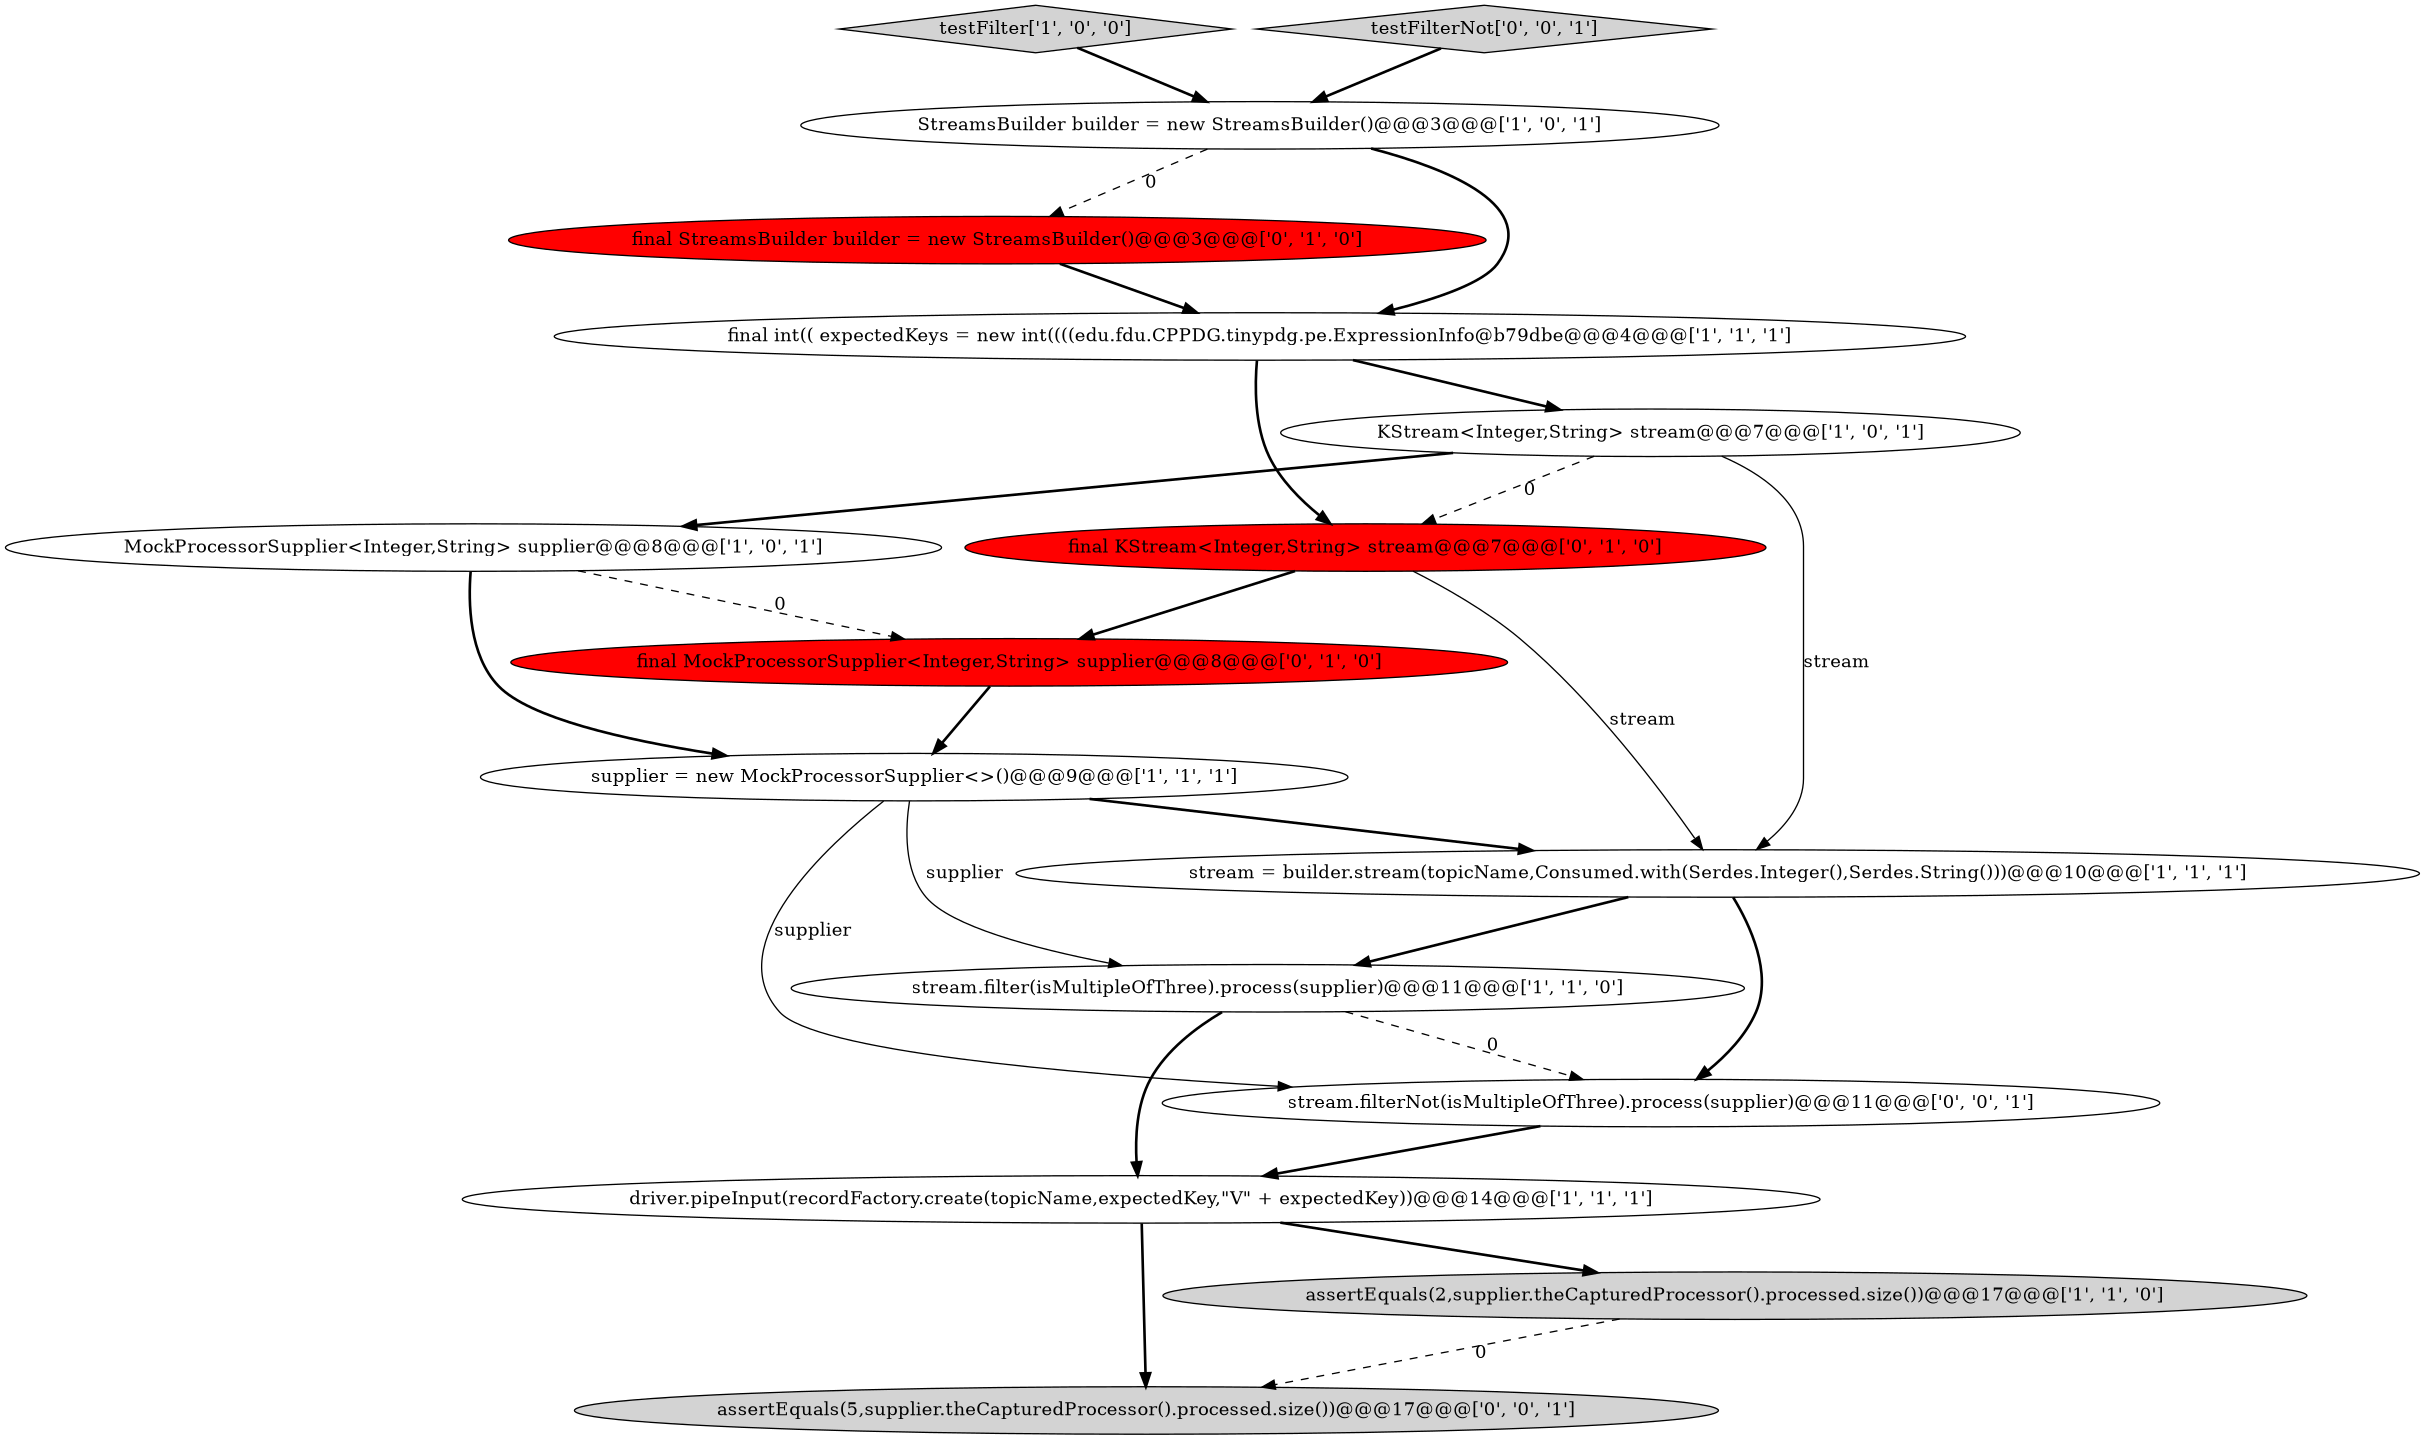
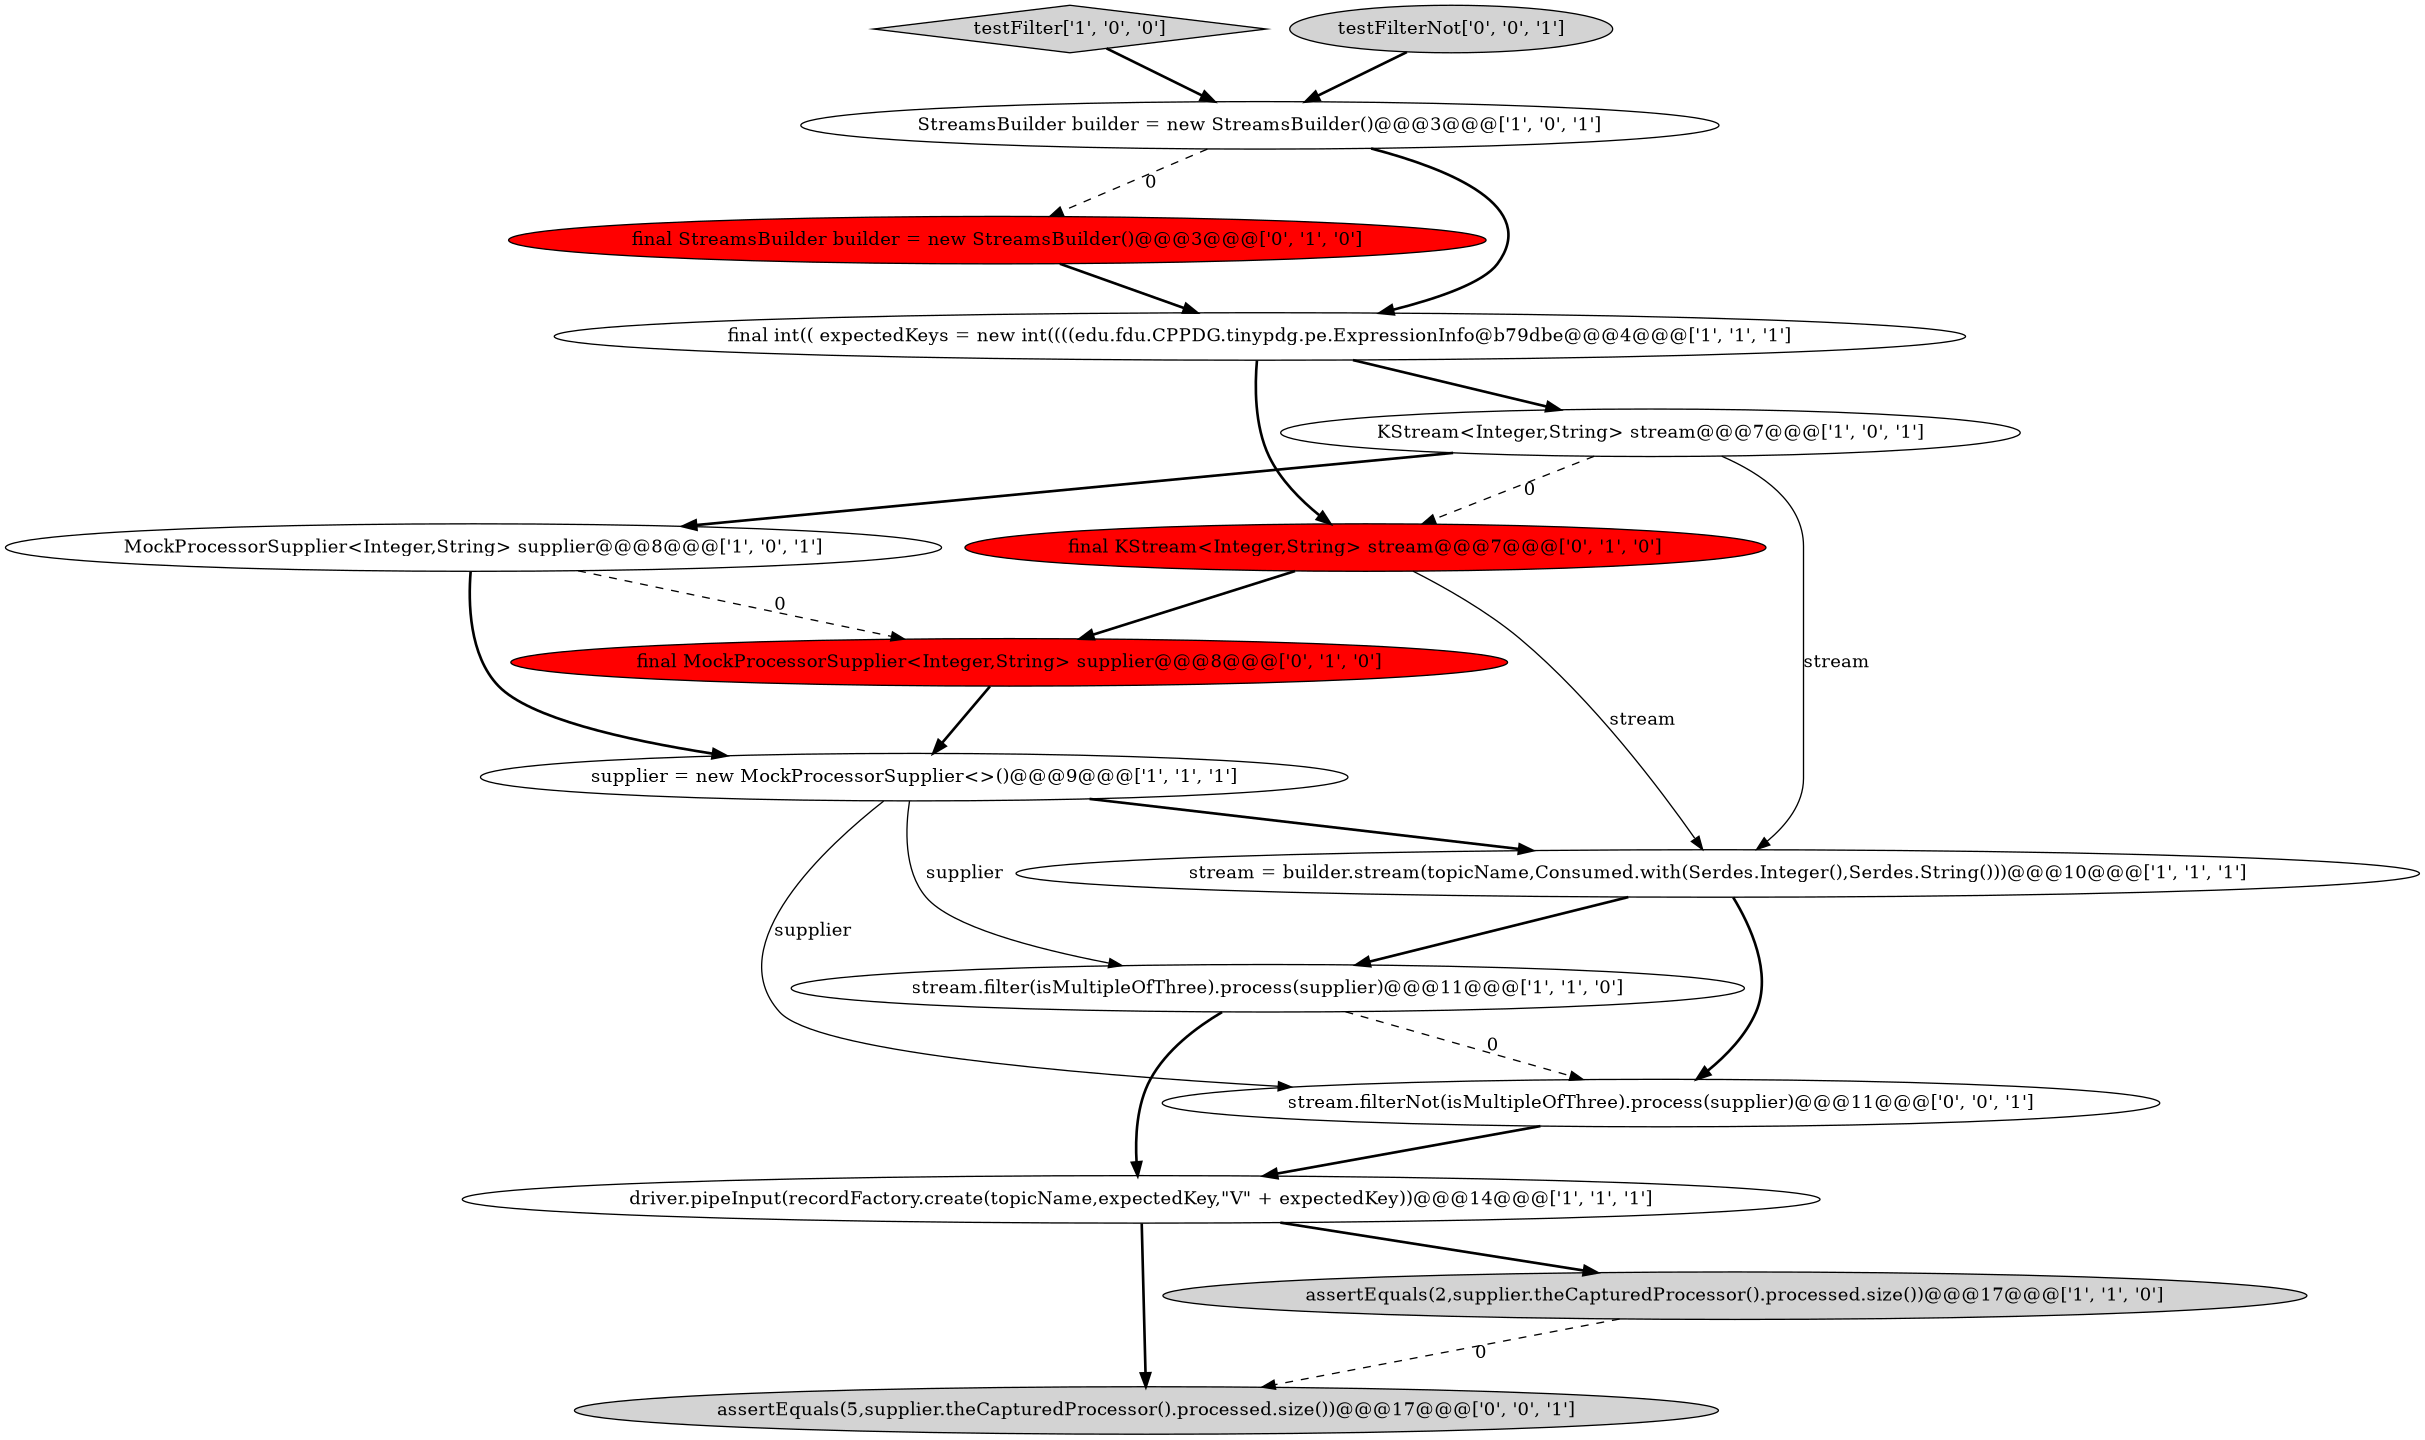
(1484, 29) -> (1451, 29)
